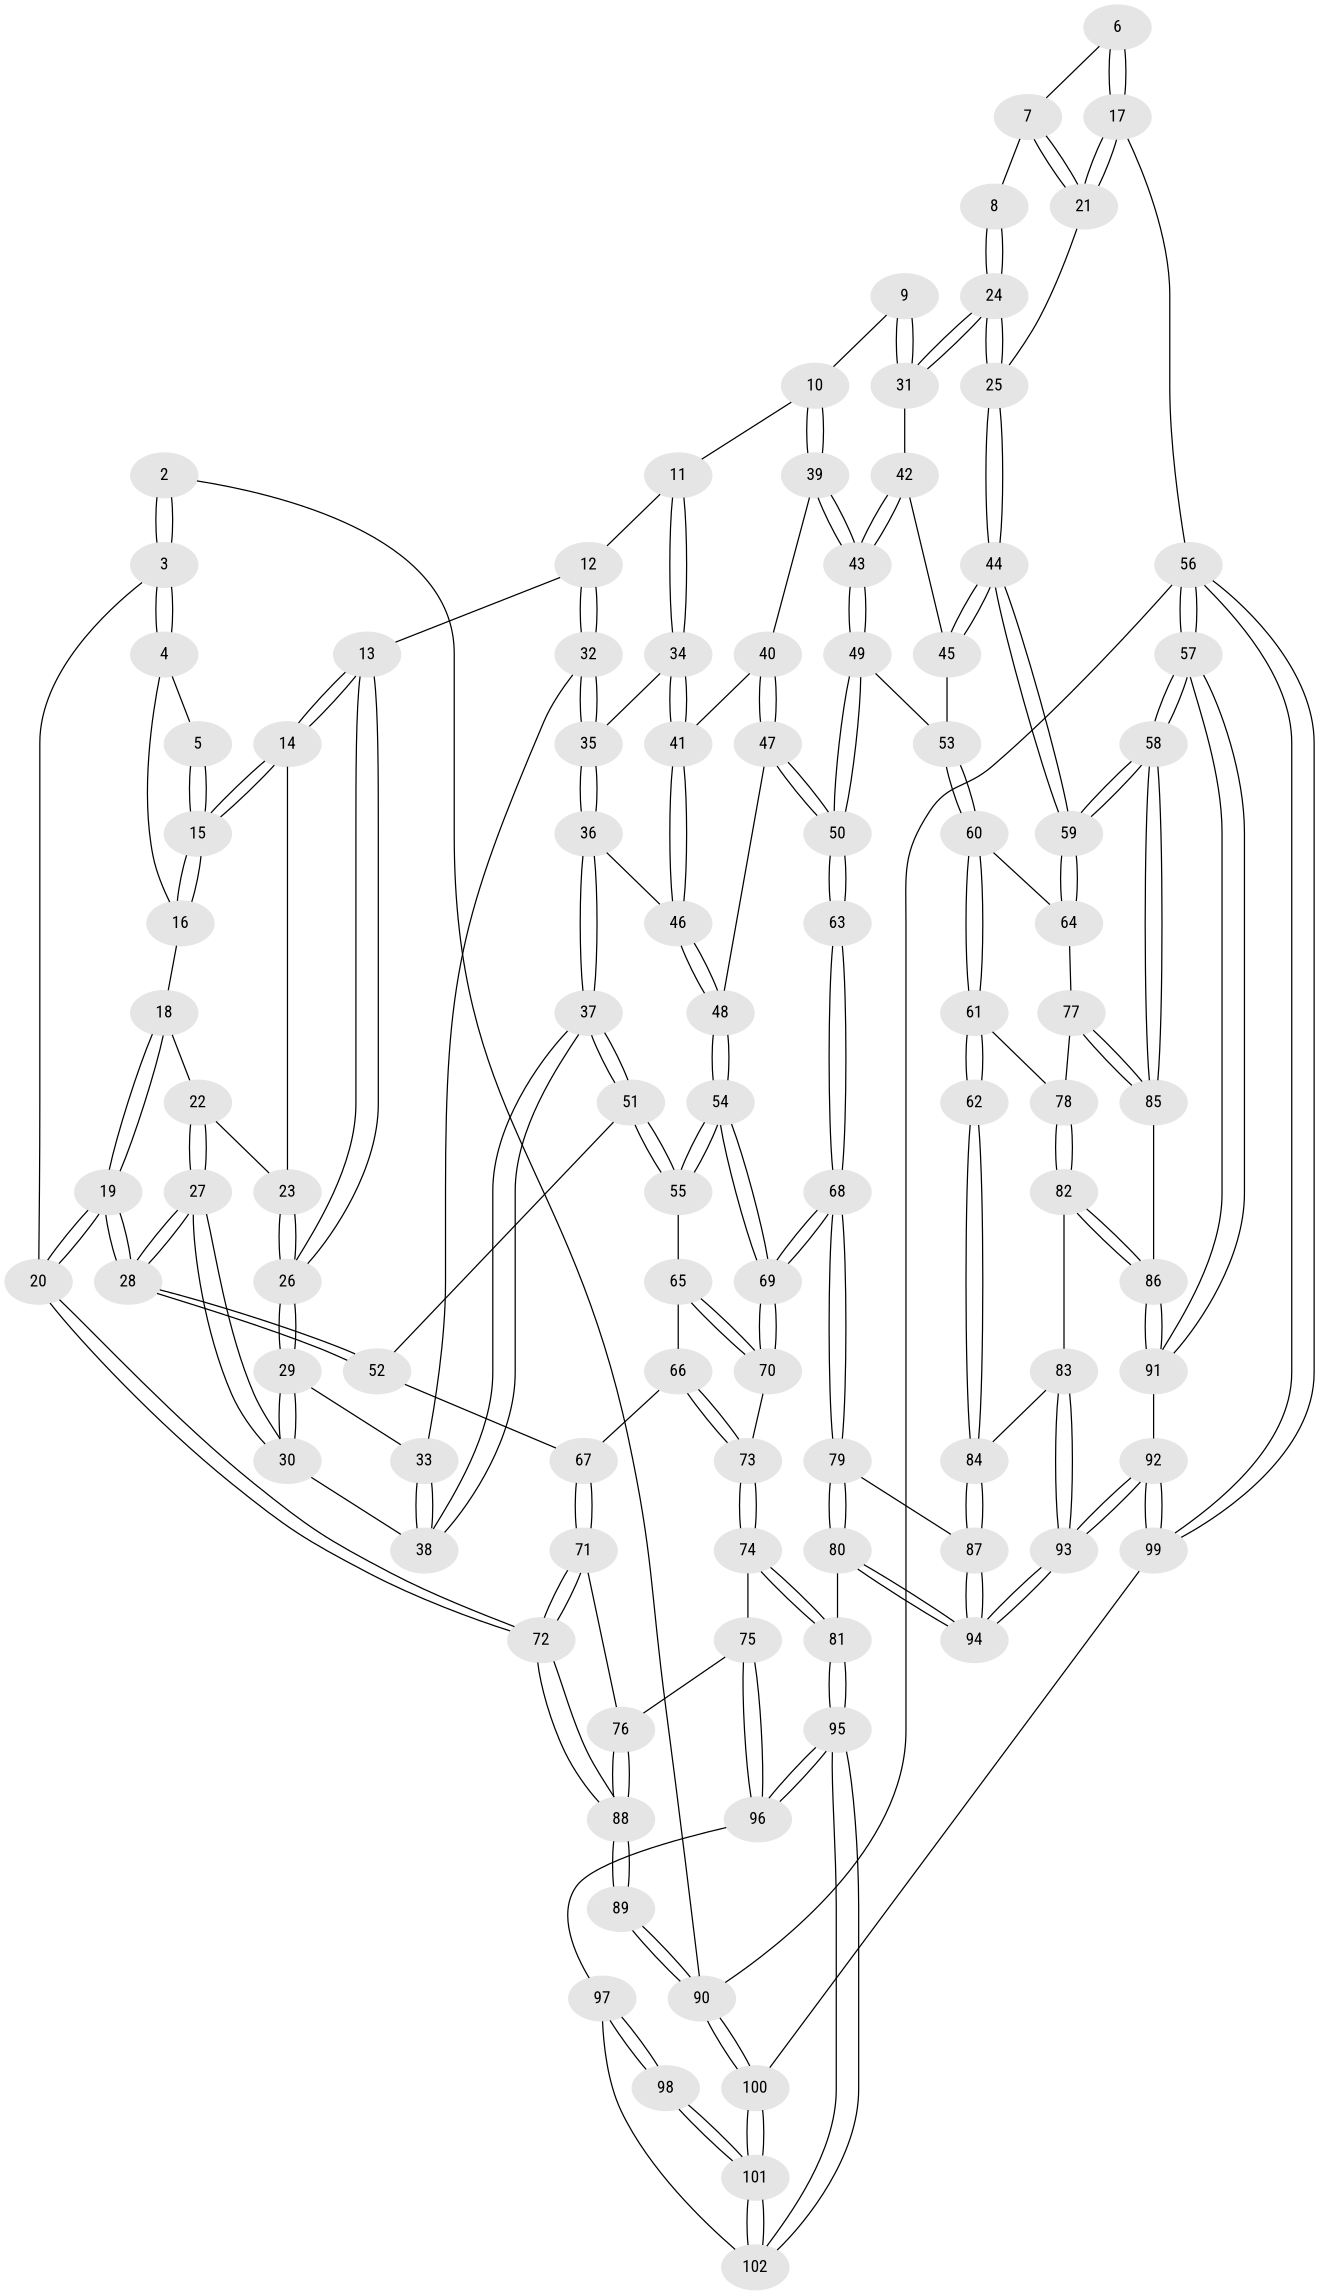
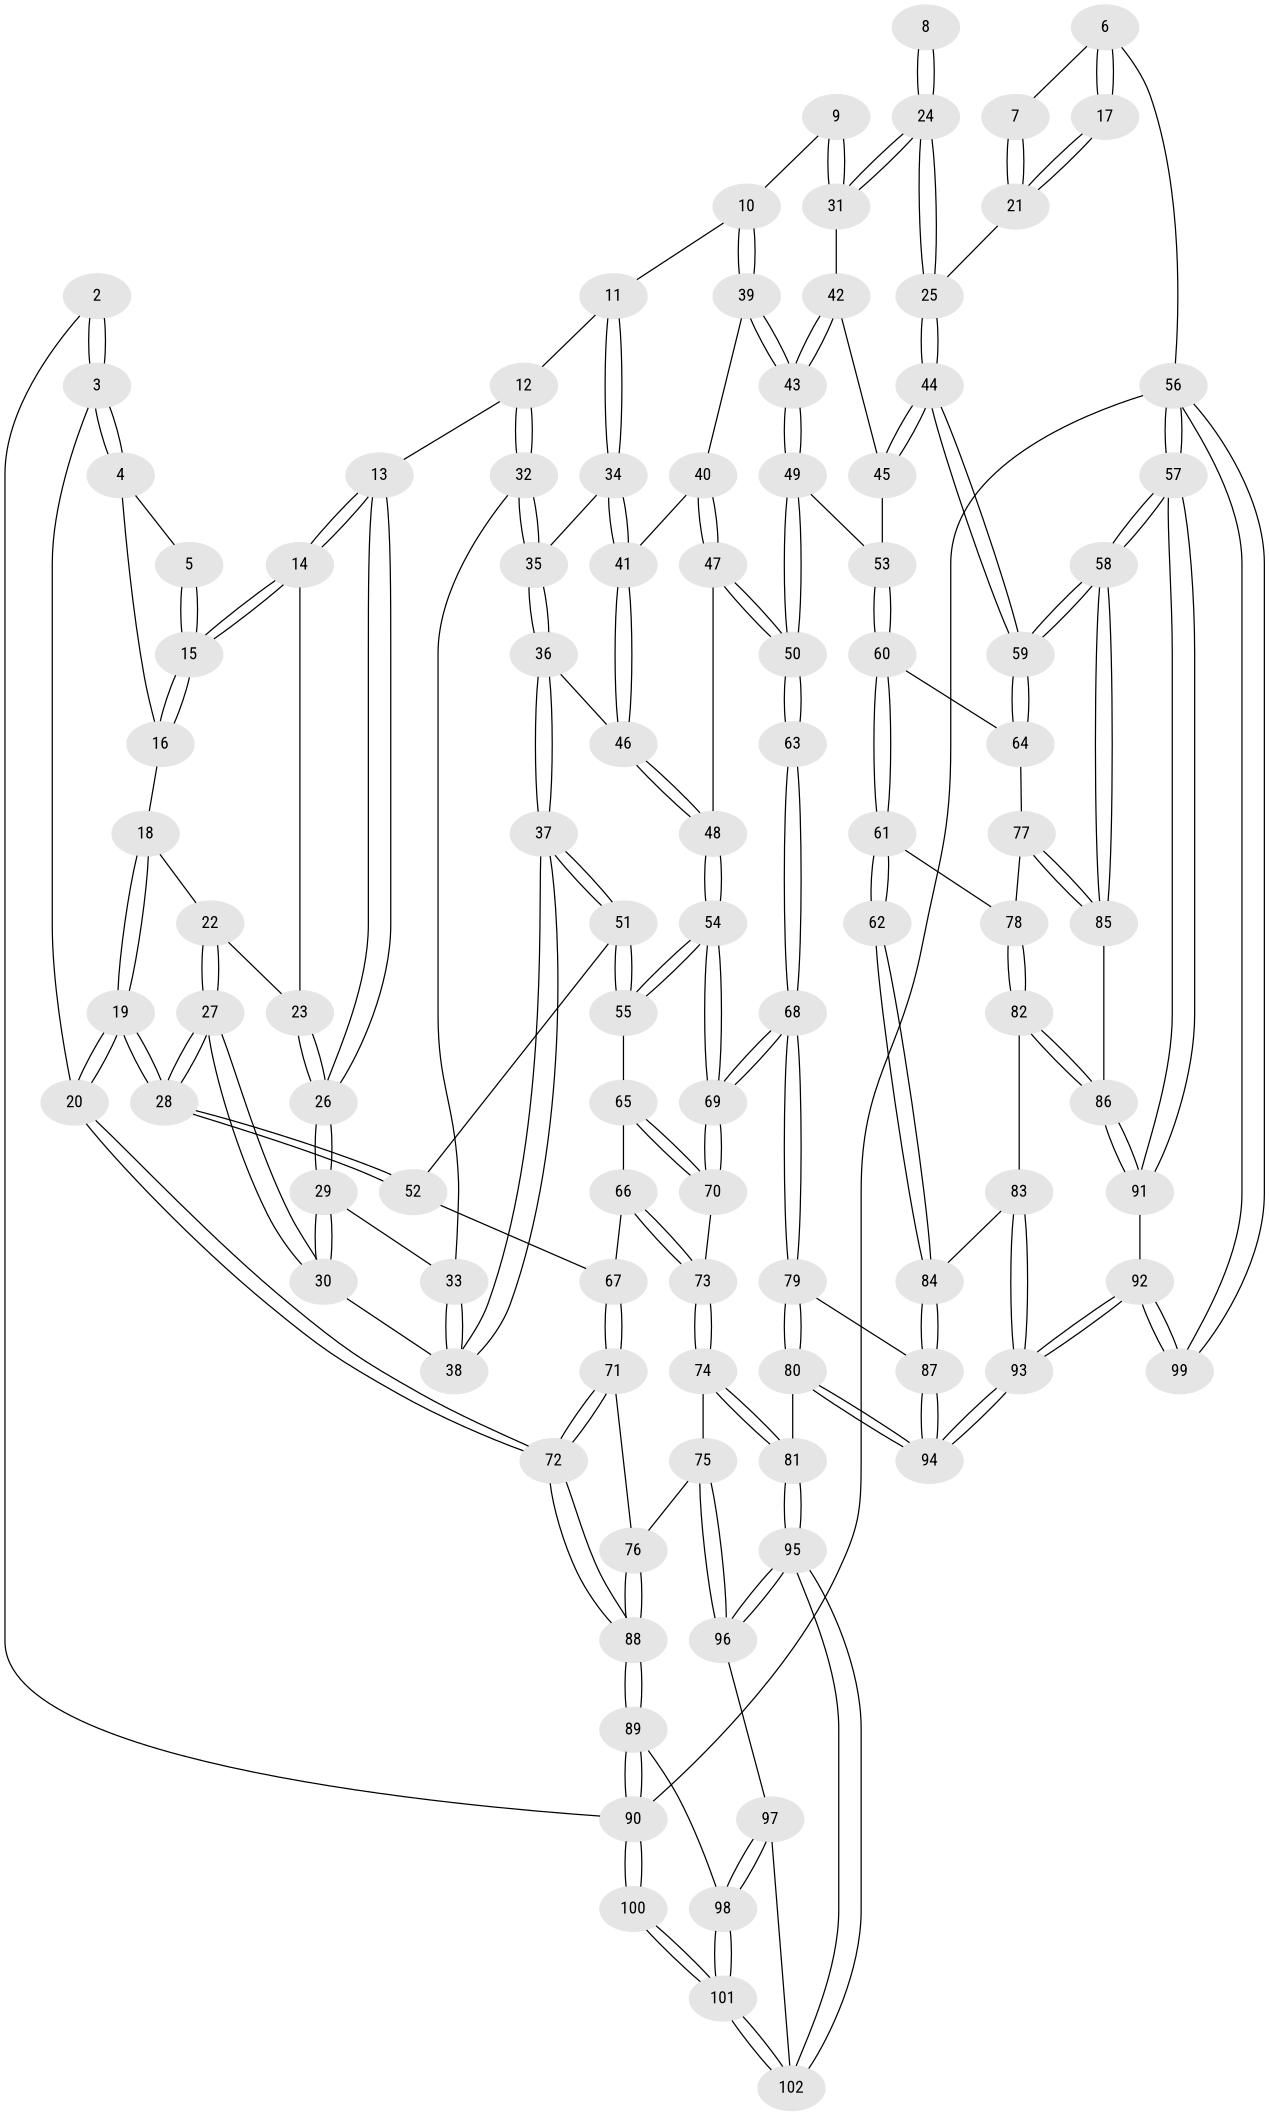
(1011, 162) -> none
(1170, 338) -> (1173, 200)
none -> (688, 1816)
(954, 1819) -> none
